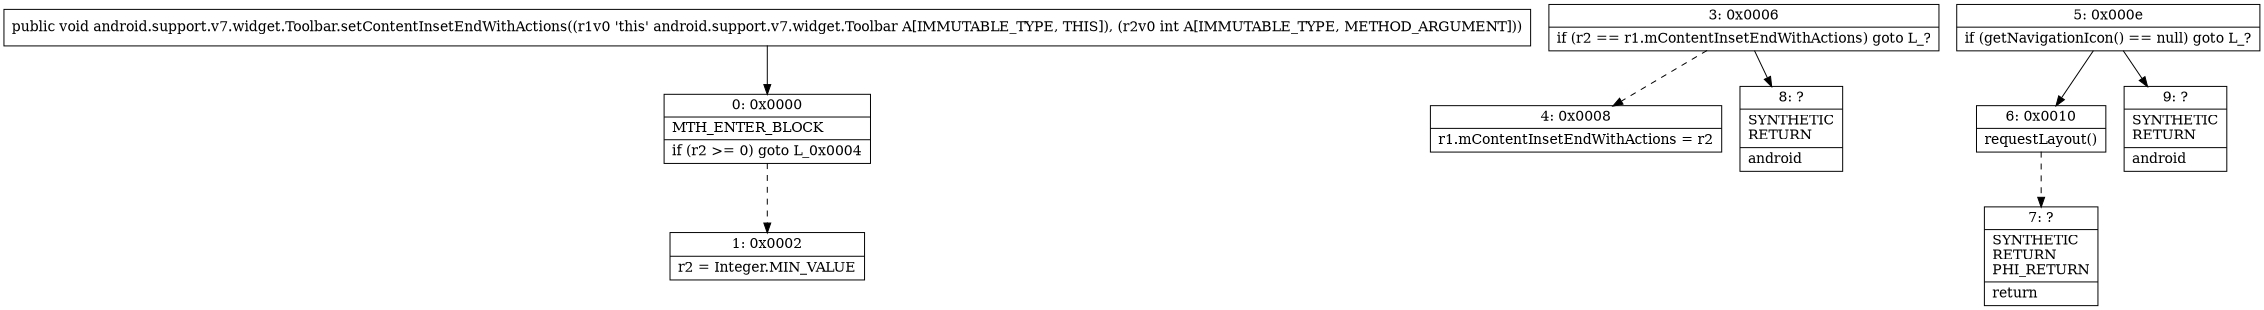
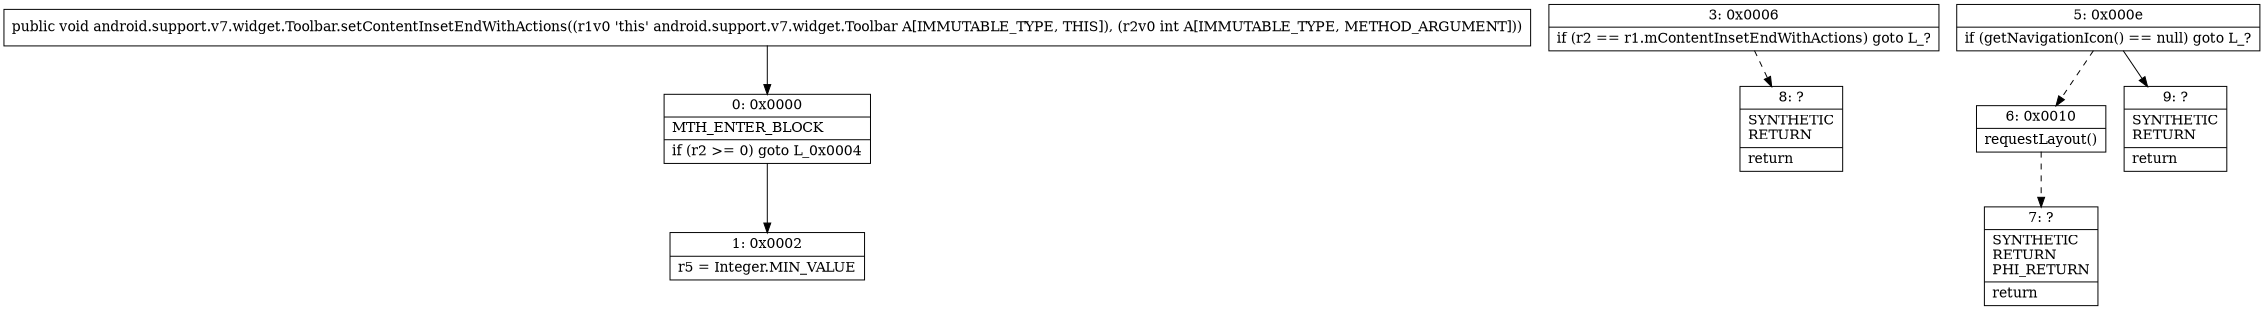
(1761, 64) -> (1761, 64)
(2078, 74) -> (2078, 74)
(1576, 129) -> none
(1775, 159) -> (1771, 159)
(2159, 159) -> (2155, 159)
(767, 193) -> (767, 193)
(767, 268) -> (767, 268)
